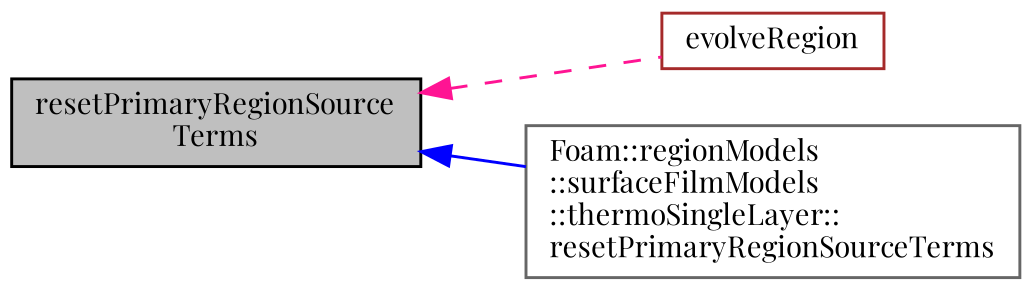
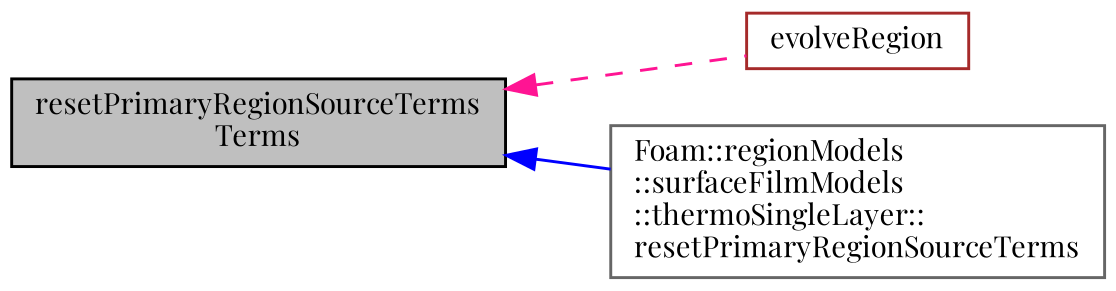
(216, 123) -> (259, 123)
